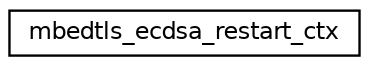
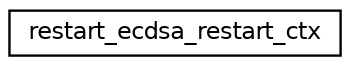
(184, 33) -> (175, 33)
